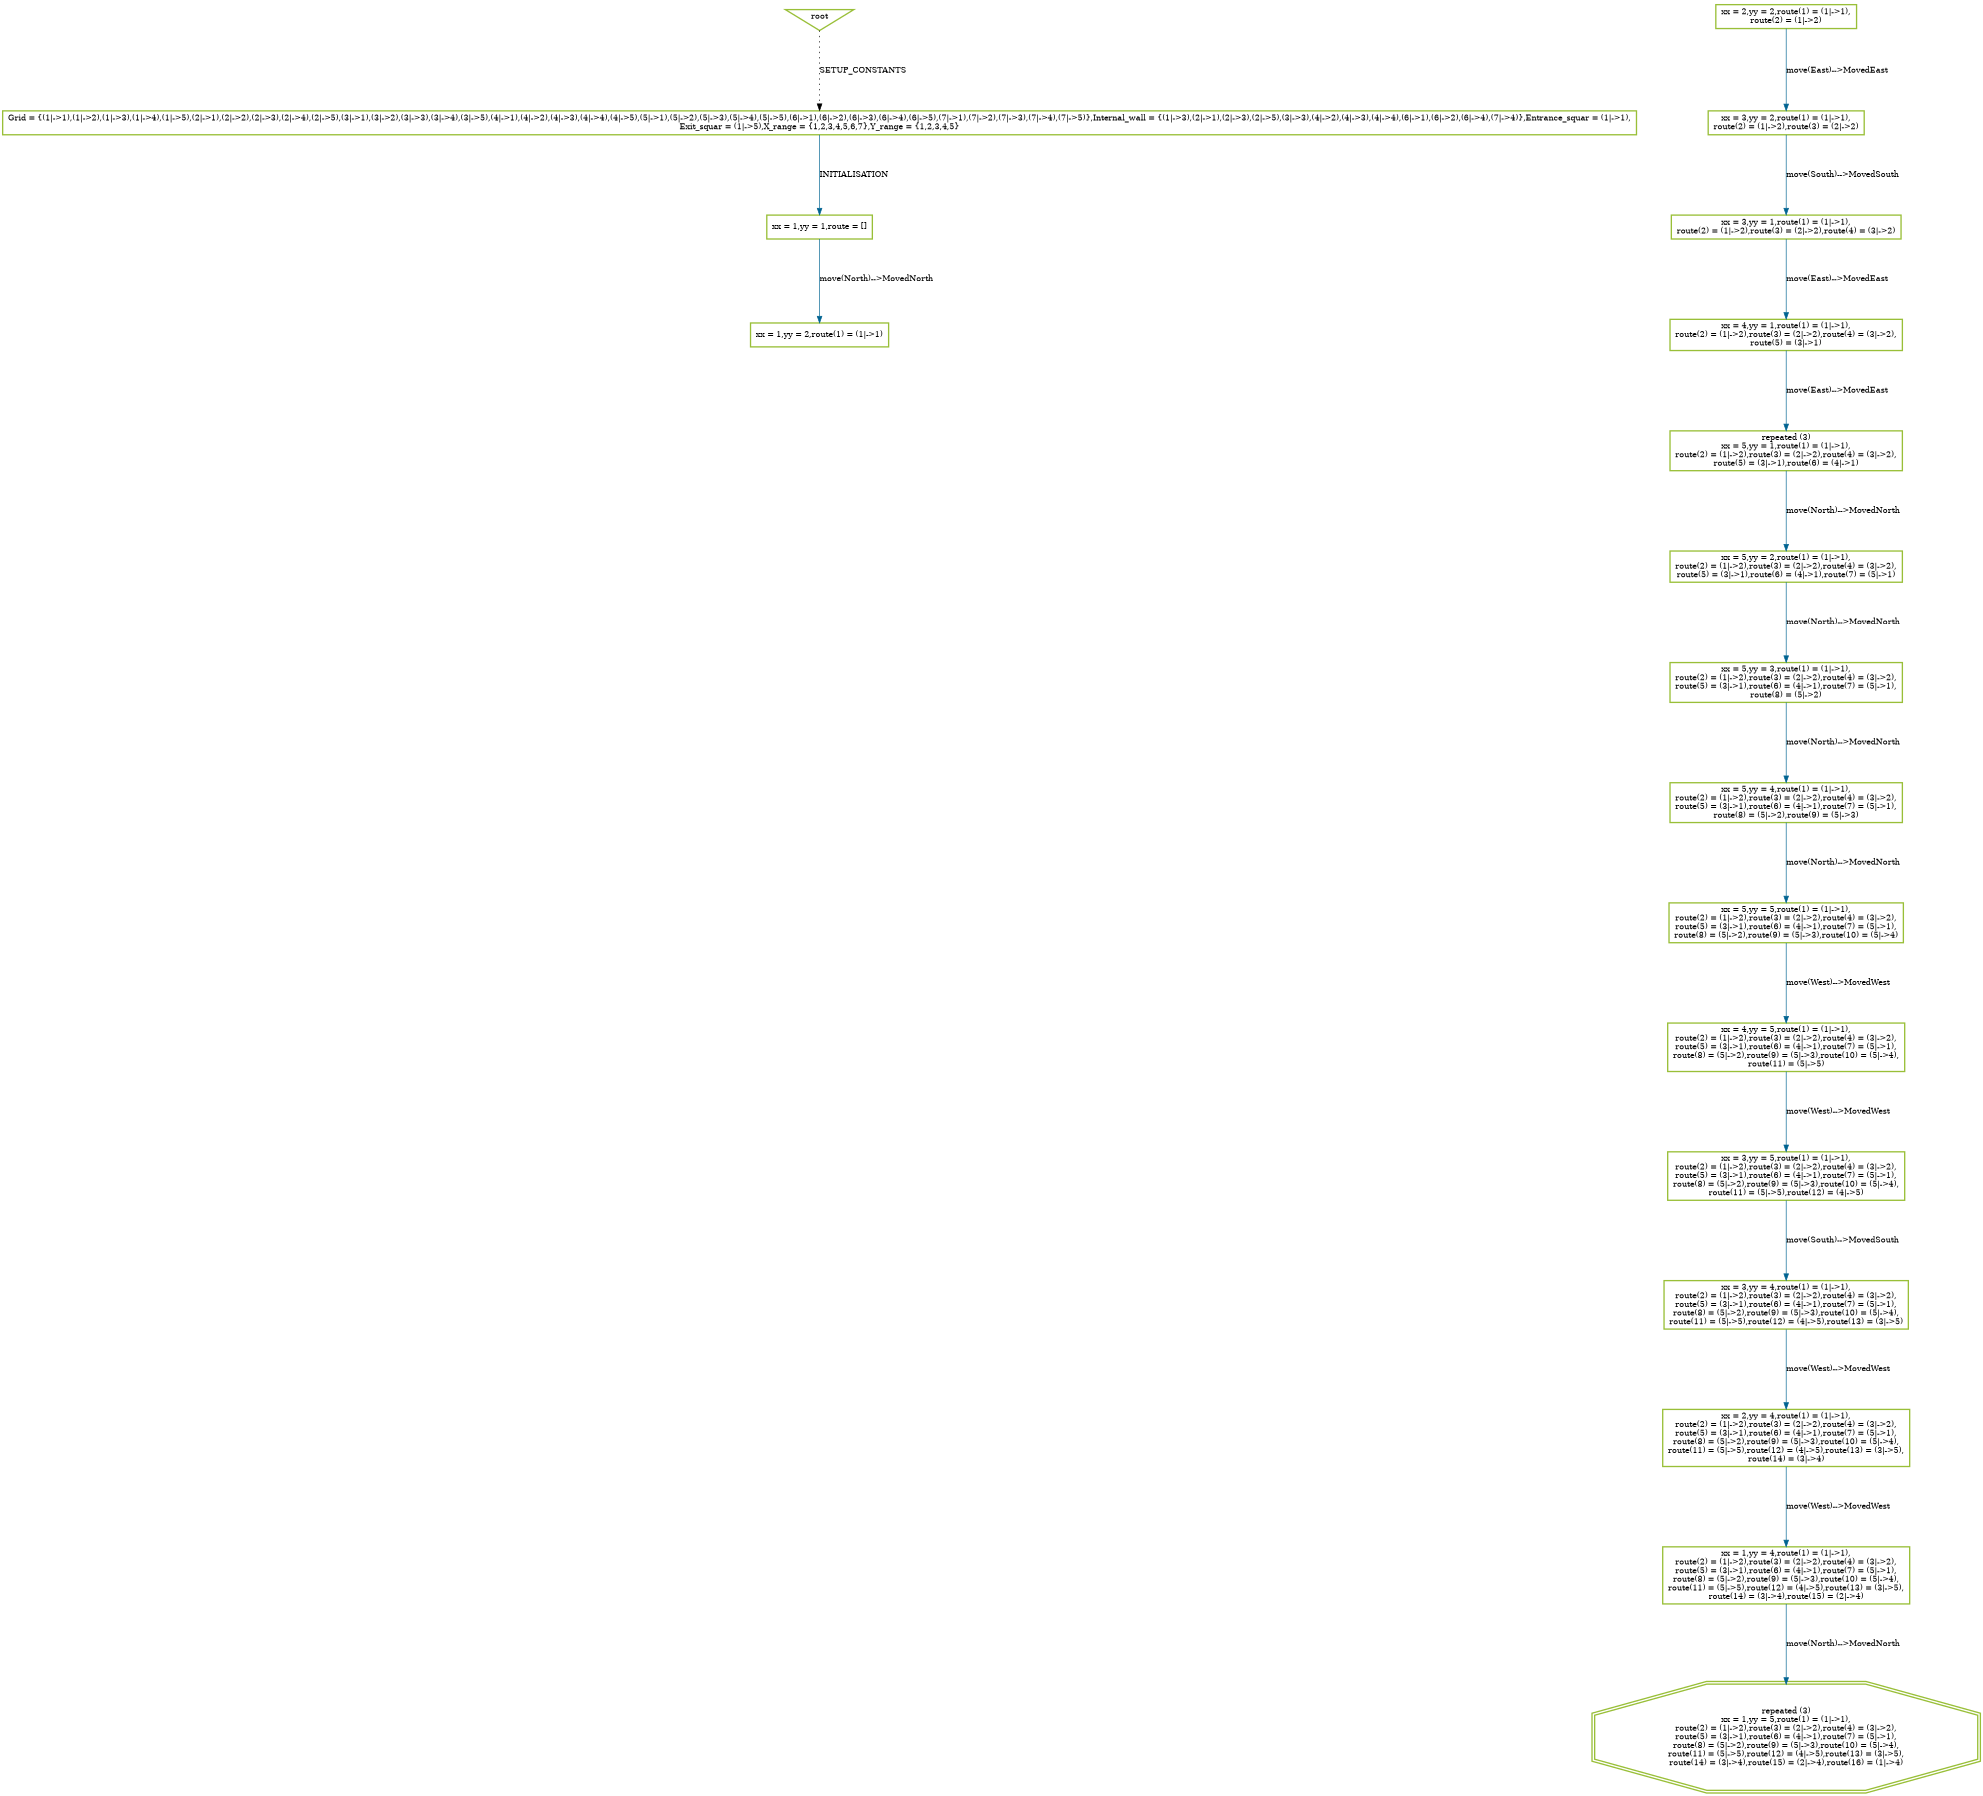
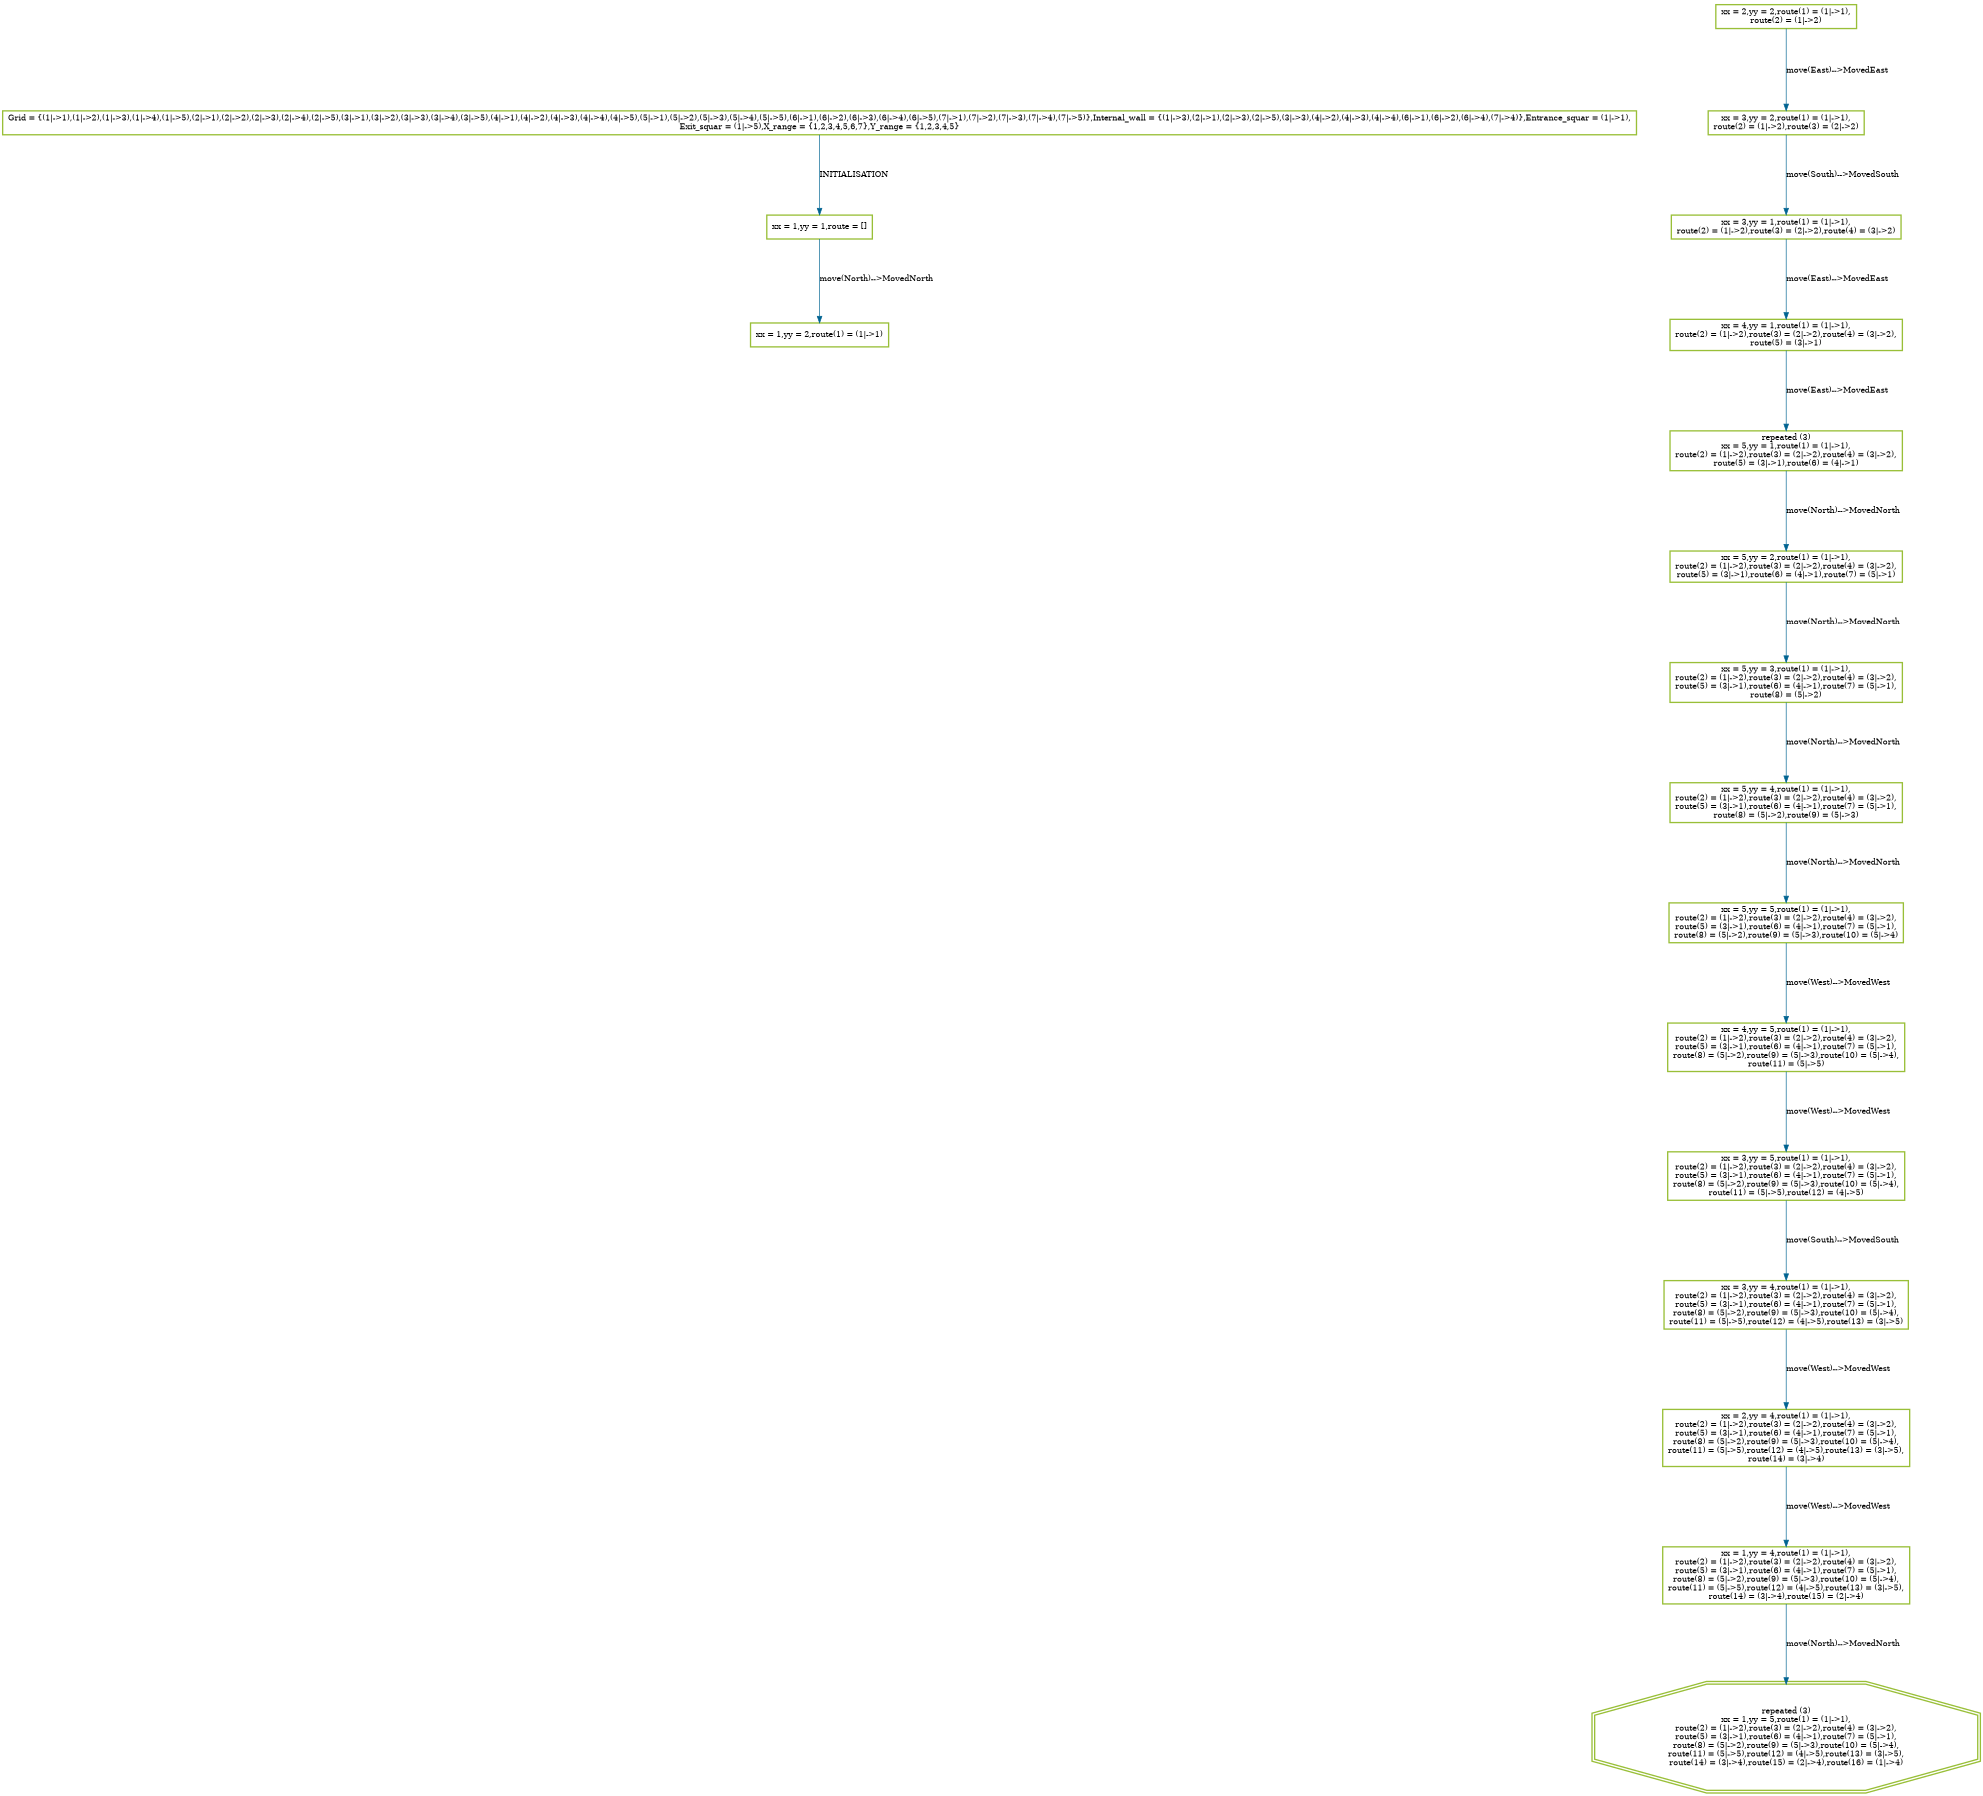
(820, 17) -> none
